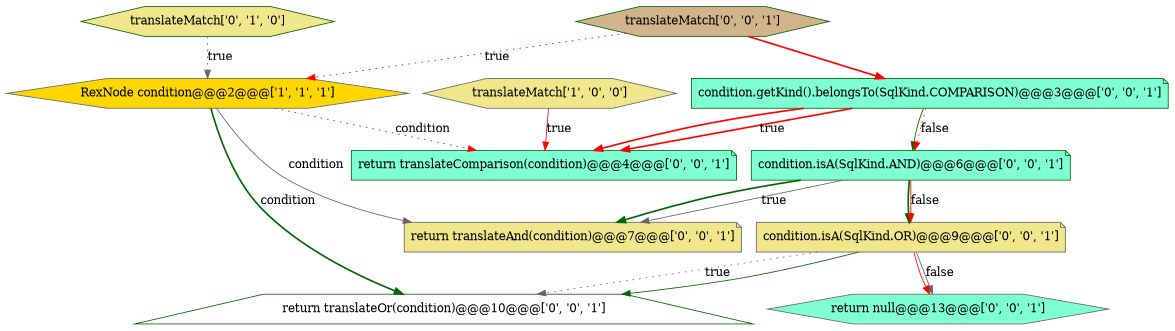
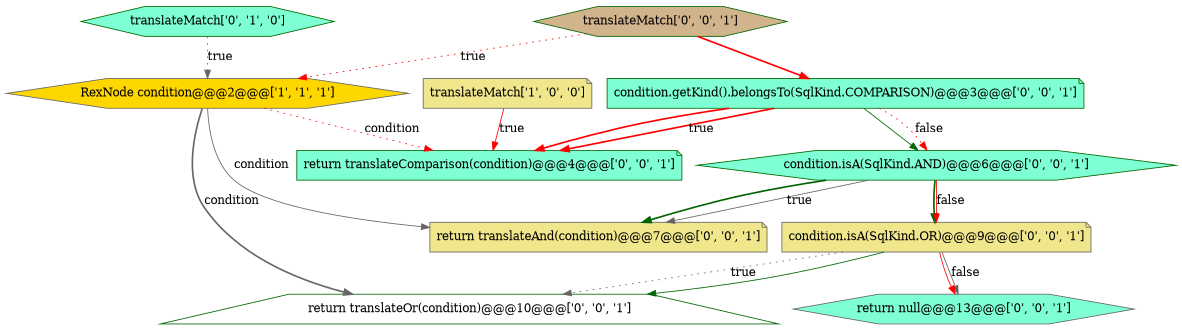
(208, 21) -> (208, 21)
(550, 93) -> (508, 93)
(911, 165) -> (936, 165)
(278, 224) -> (226, 232)
